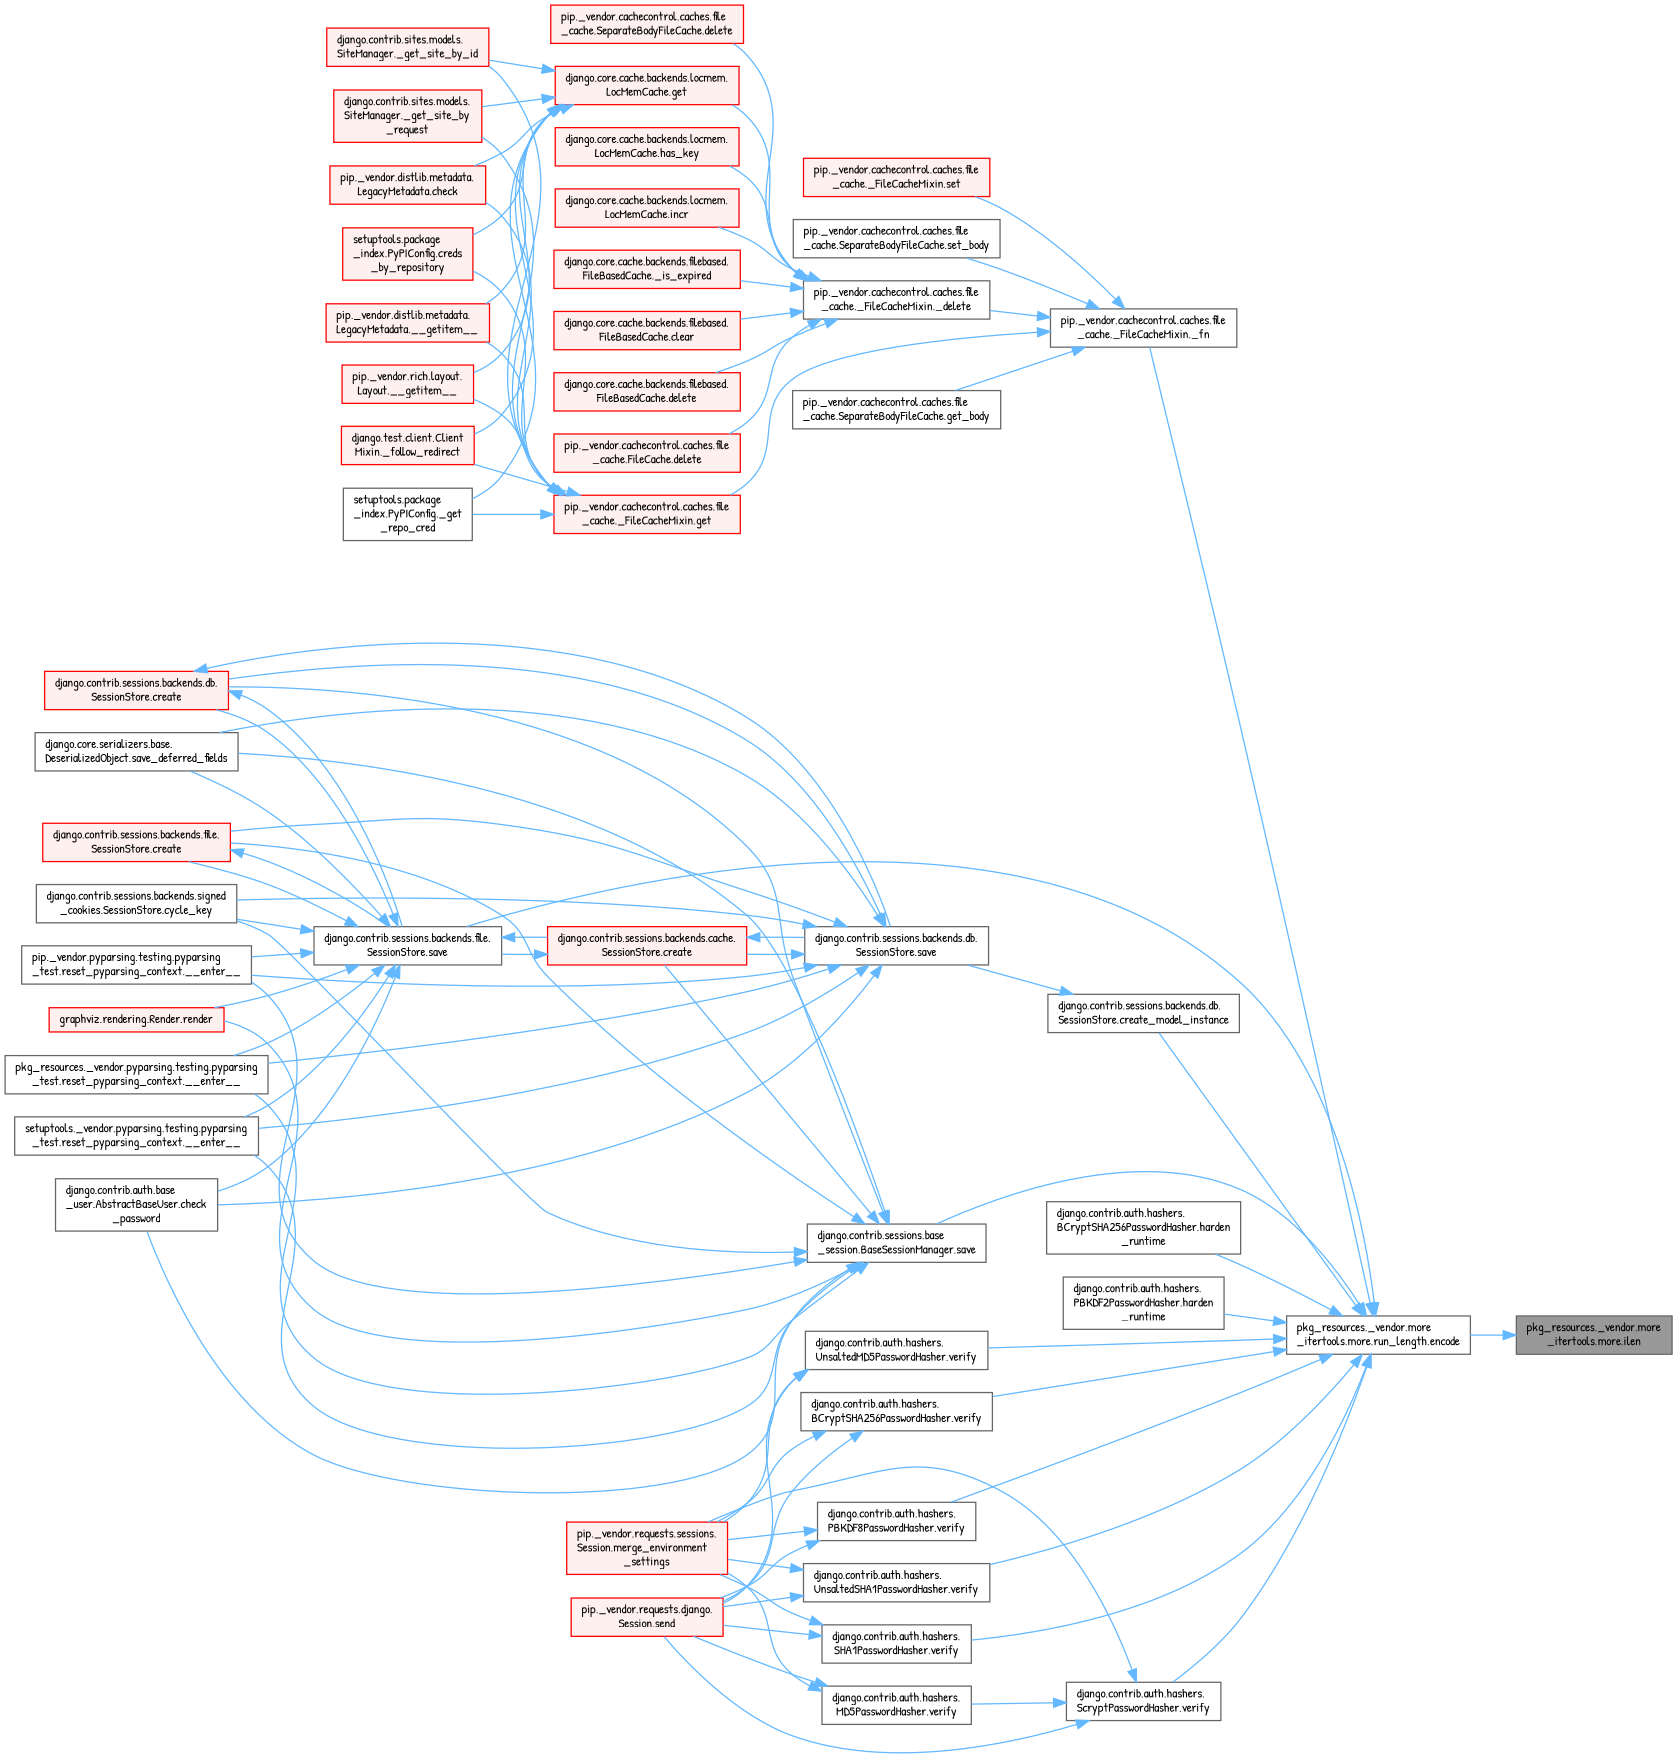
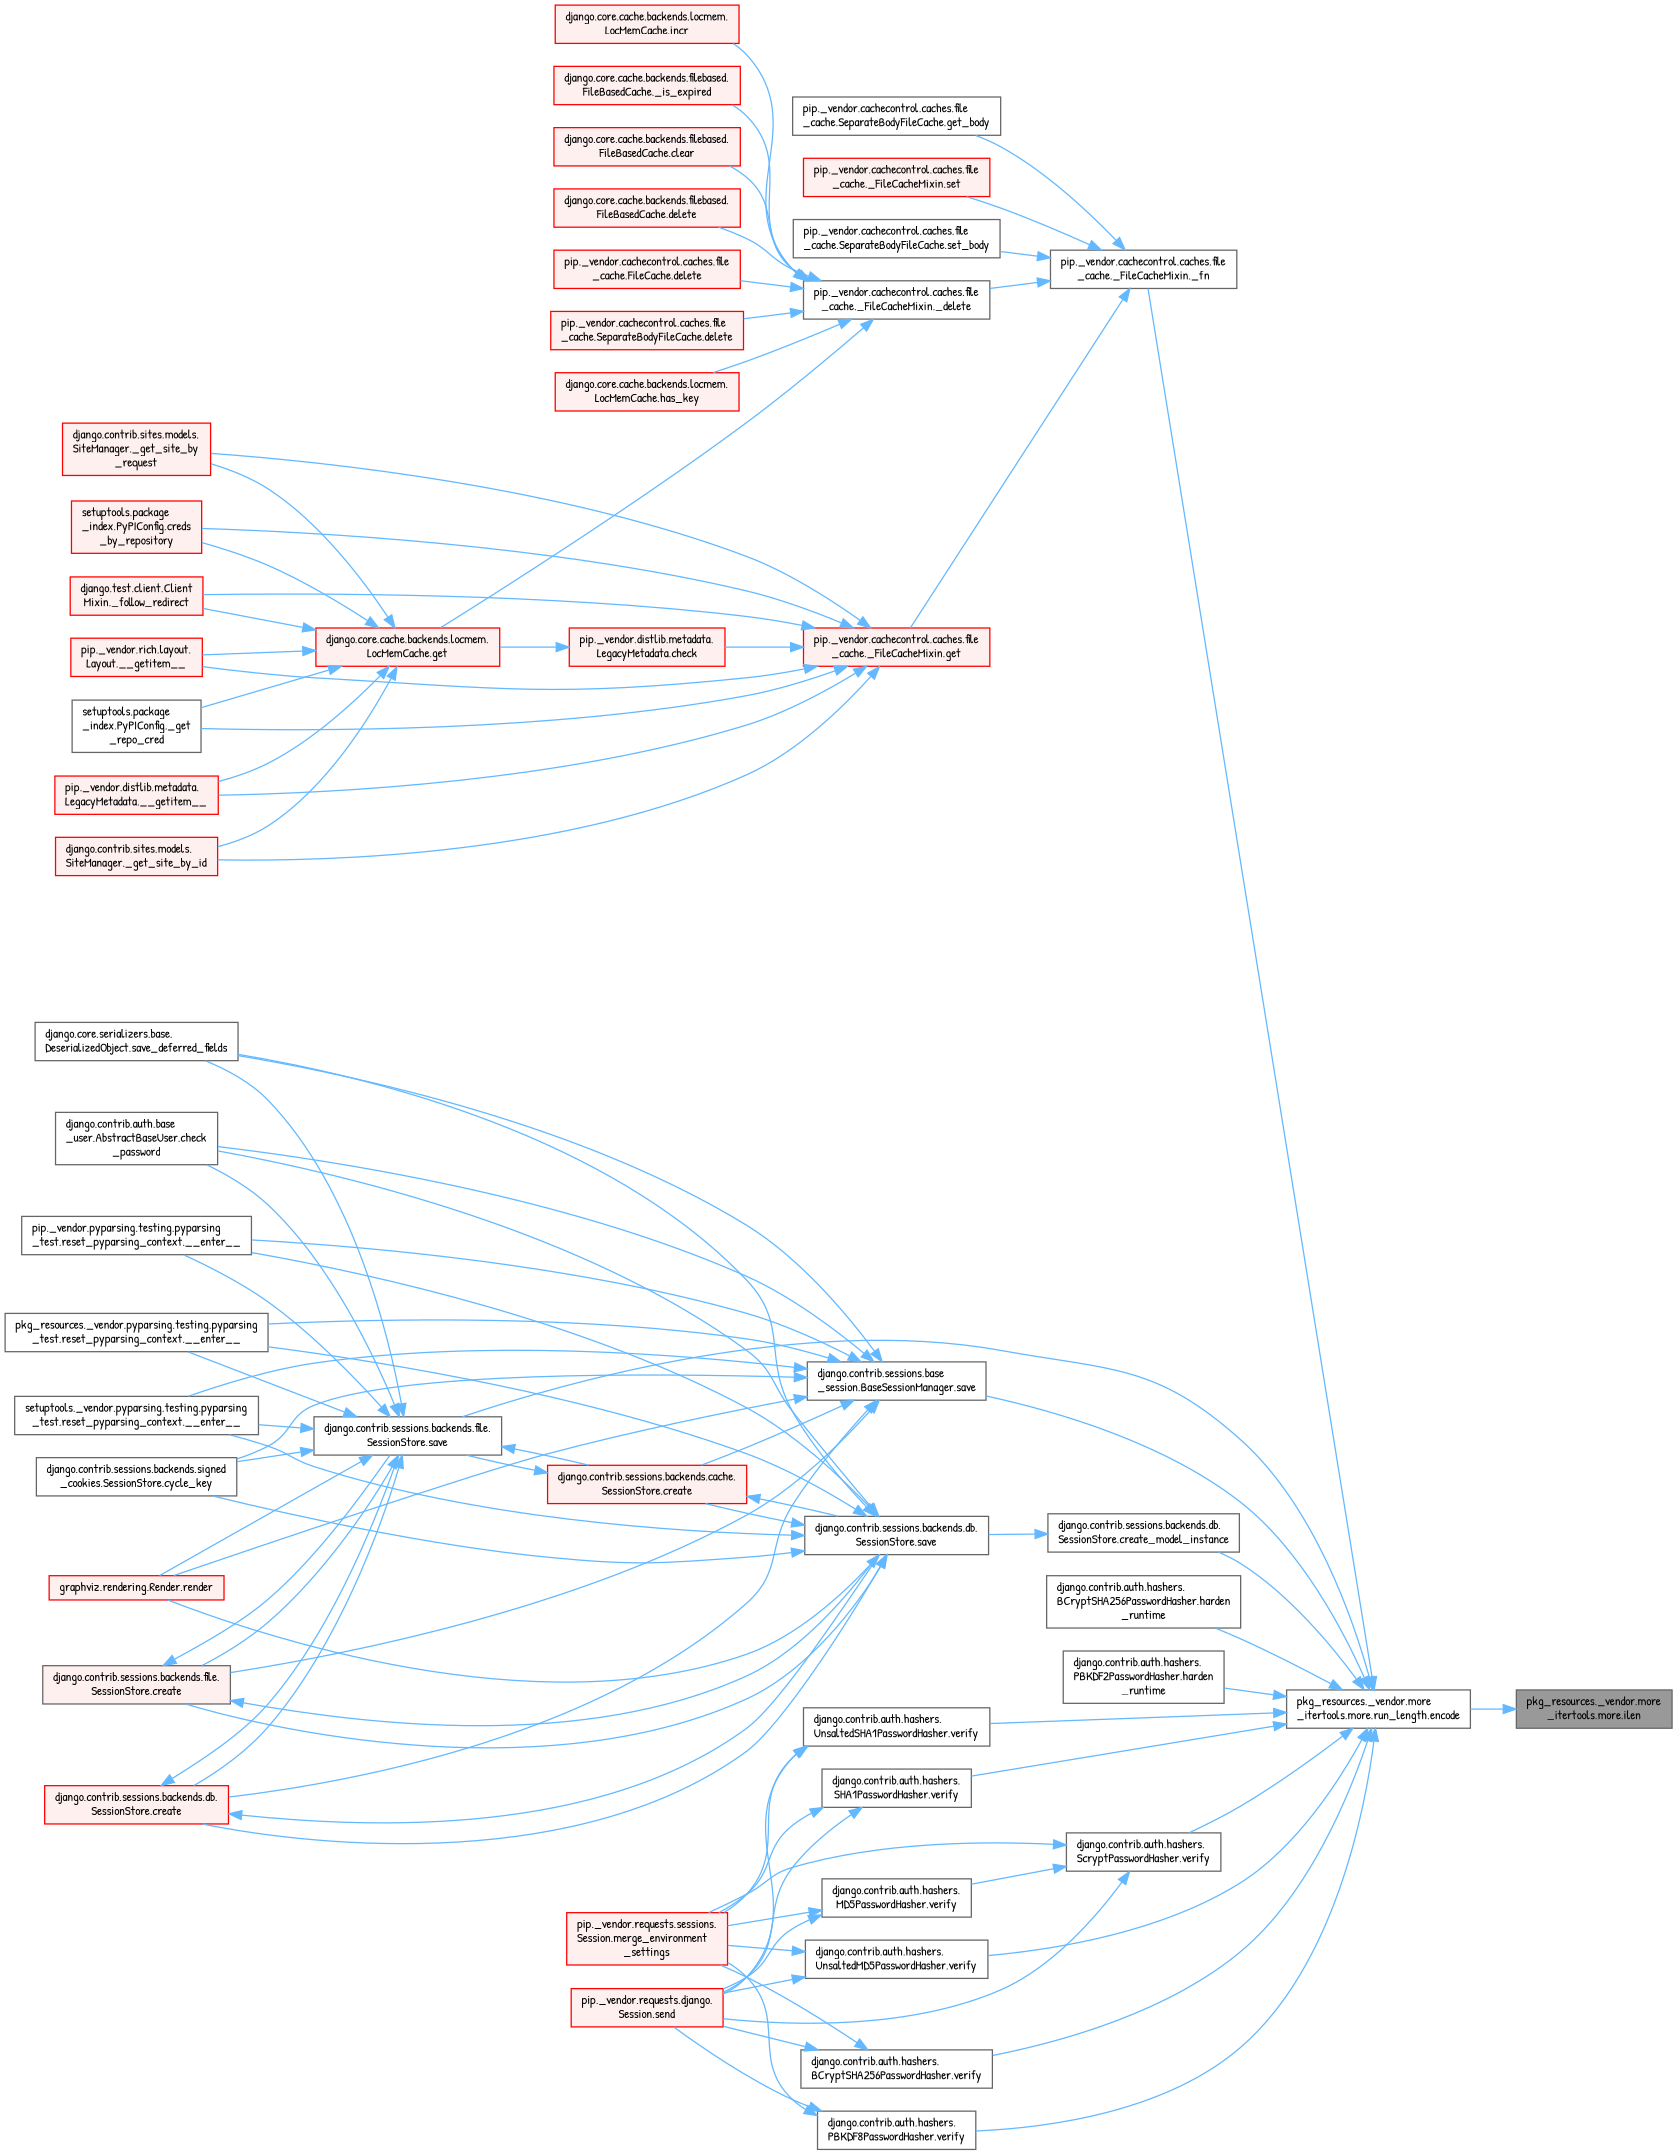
(519, 140) -> (528, 647)
(137, 842) -> (137, 1685)
none -> (530, 1680)
none -> (587, 1718)
